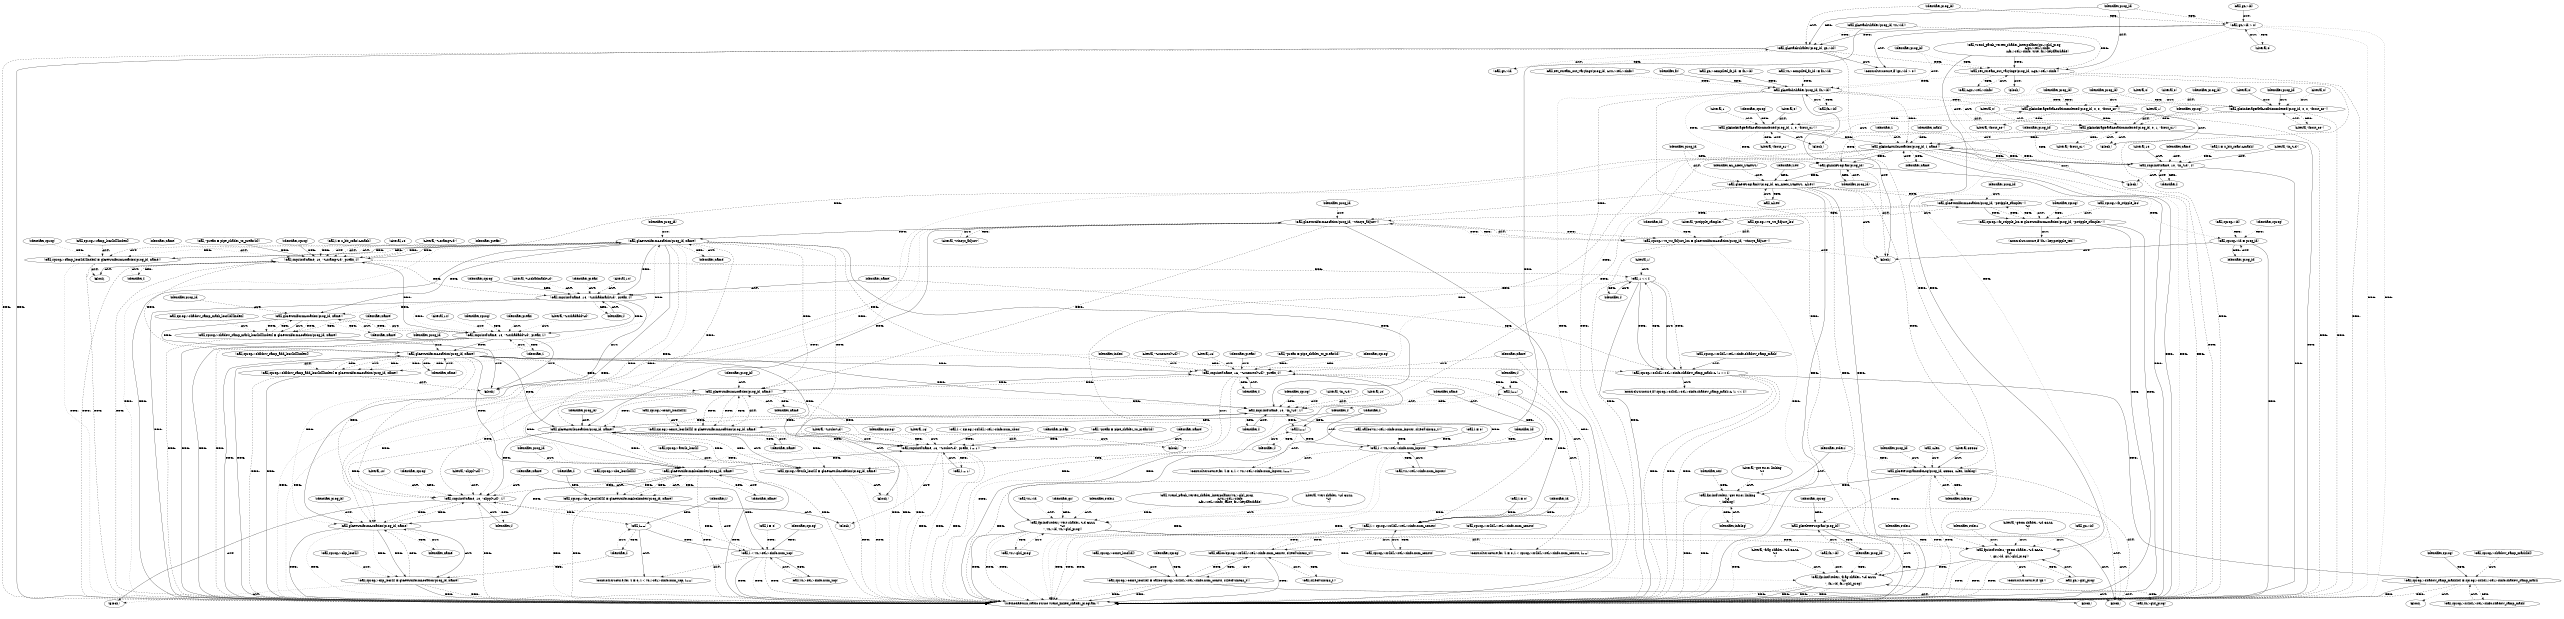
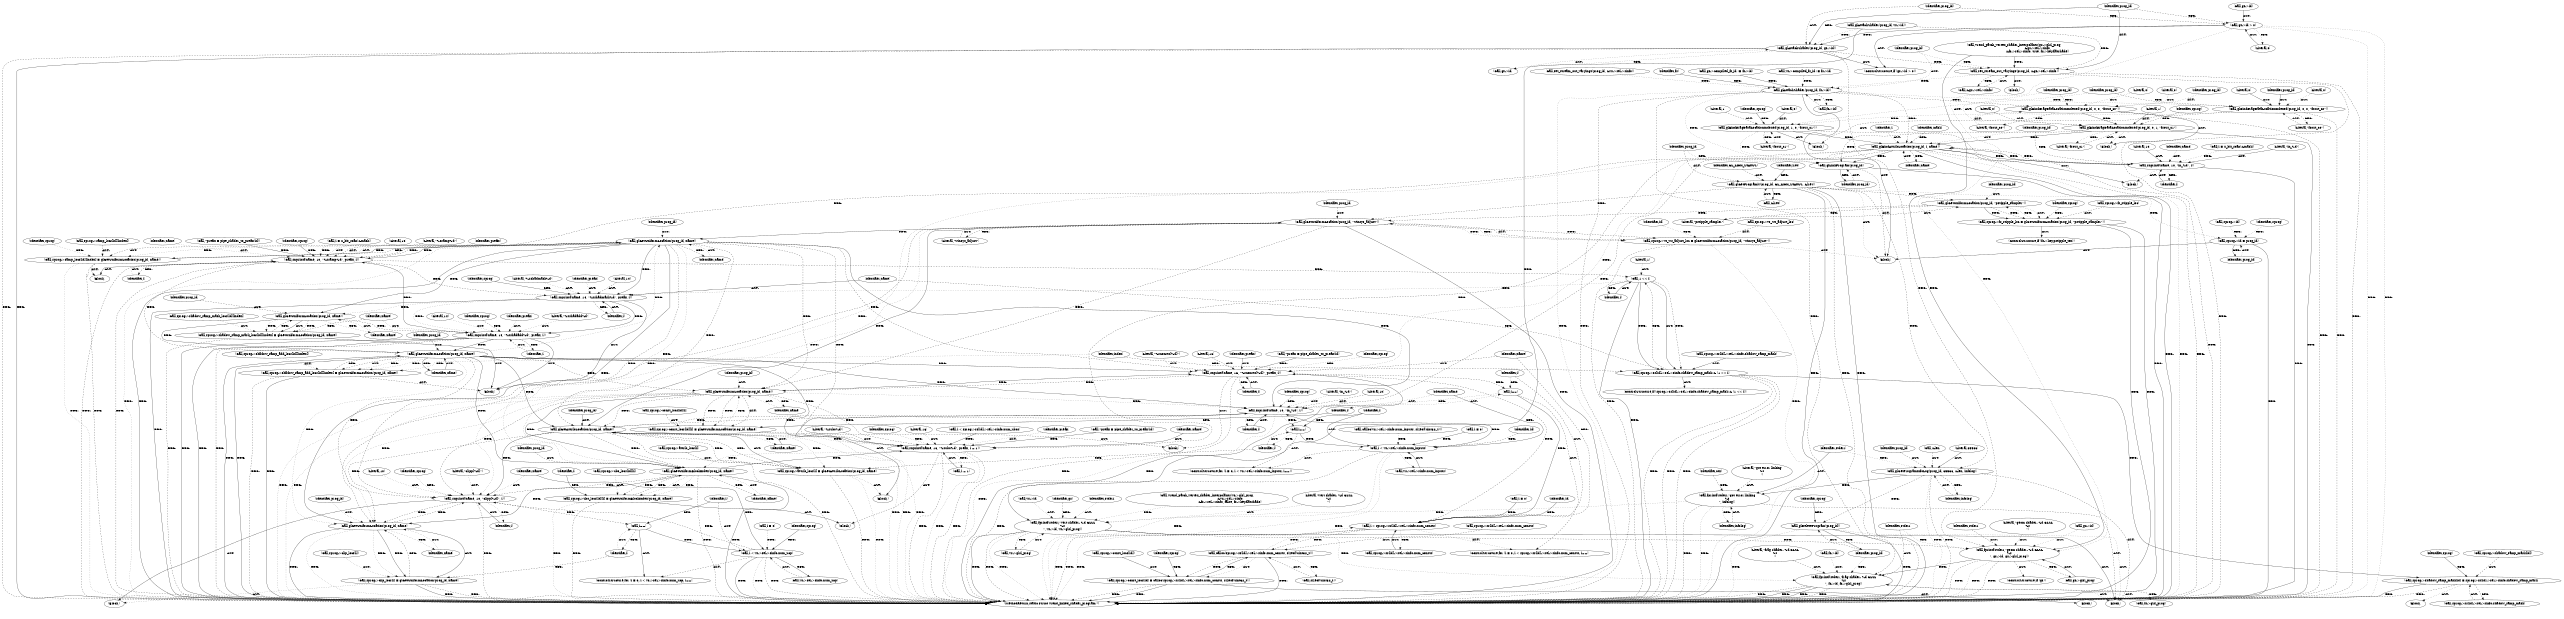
(1808, 175) -> none
